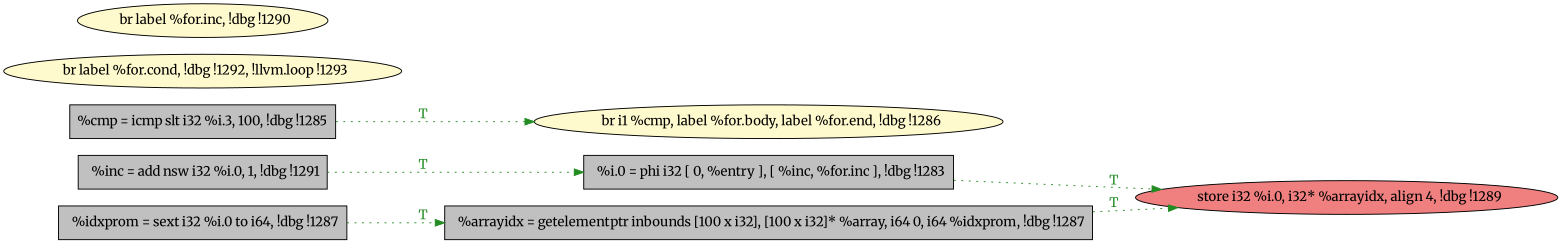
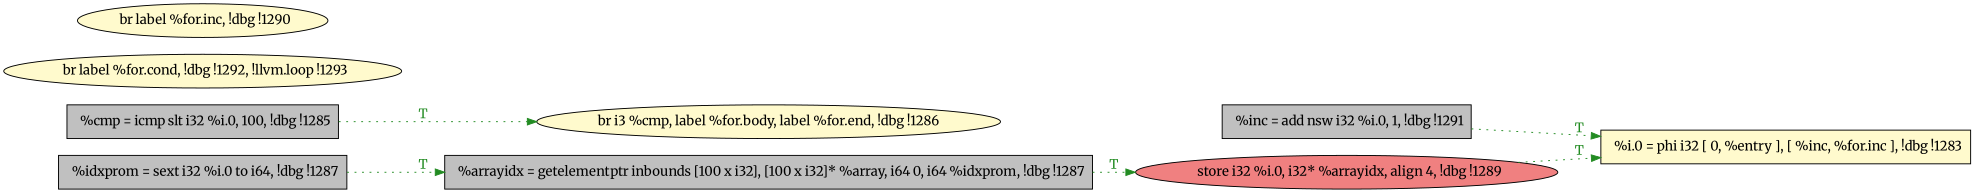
(203, 122) -> (203, 122)
(769, 122) -> (769, 122)
(769, 172) -> (1786, 147)
(1053, 185) -> (1555, 160)
